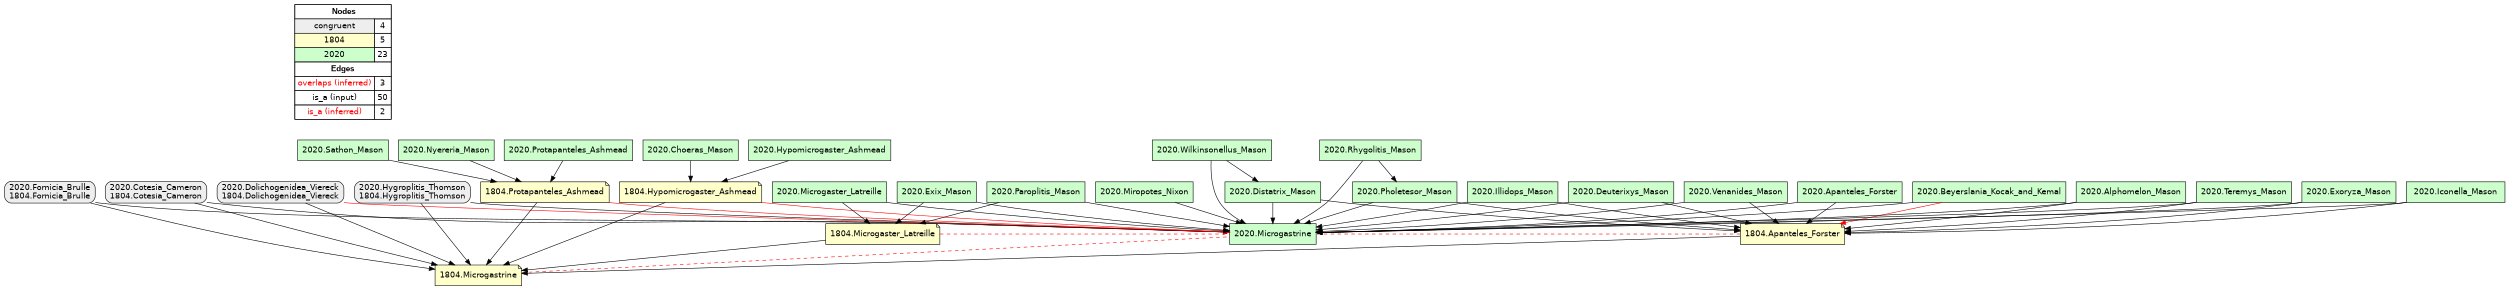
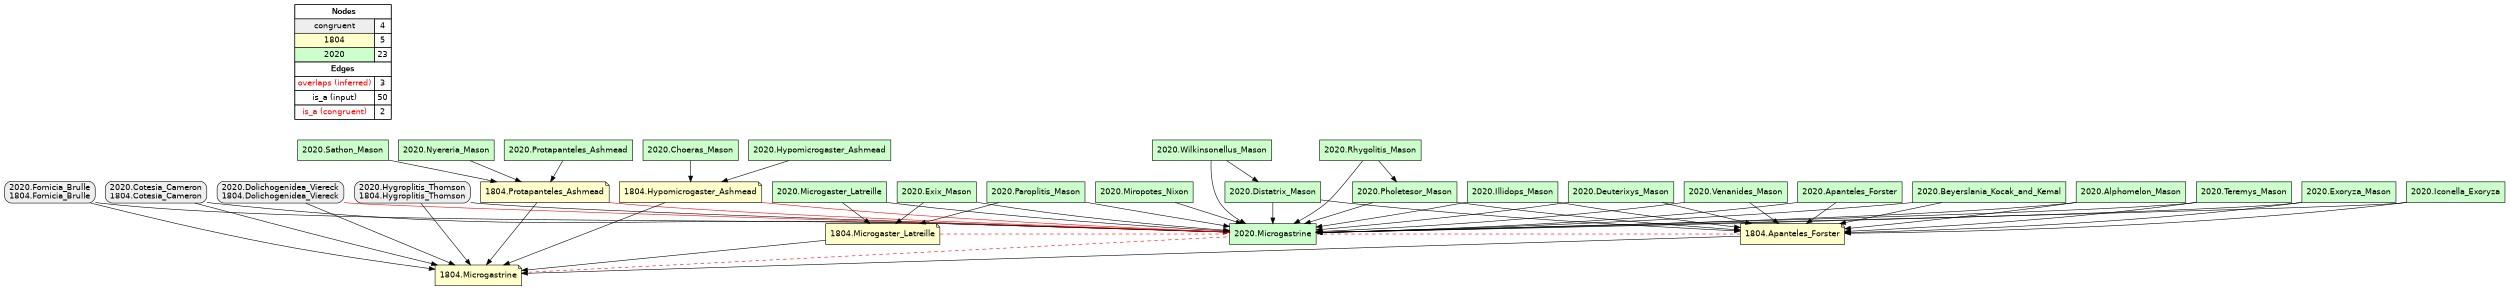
(335, 112) -> (335, 112)
(2456, 192) -> (2456, 192)
(1903, 210) -> (1903, 210)
